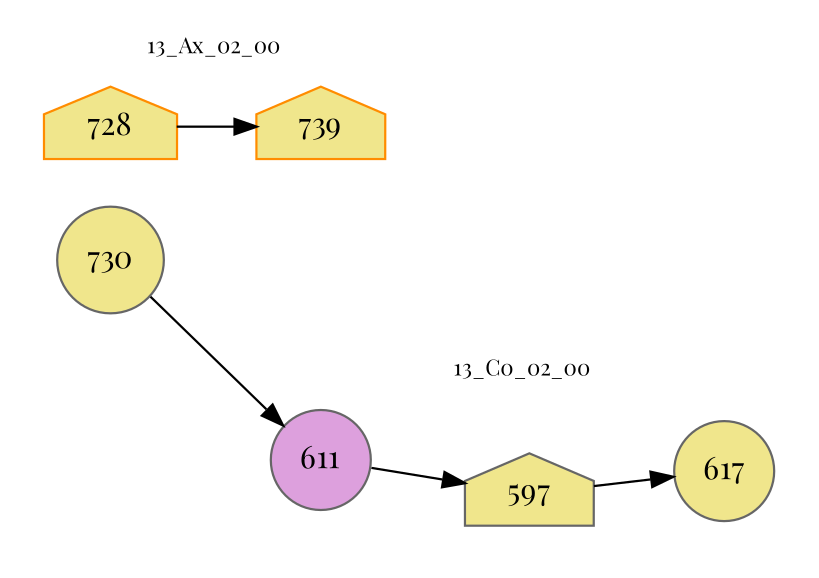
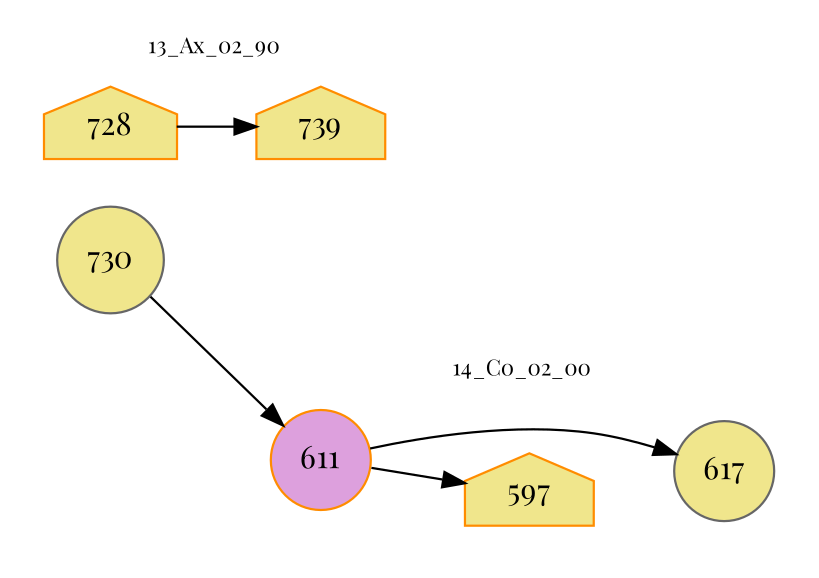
(215, 48) -> (215, 48)
(523, 370) -> (523, 370)
(321, 460) -> (321, 460)
(622, 483) -> (513, 430)
(529, 493) -> (529, 493)
